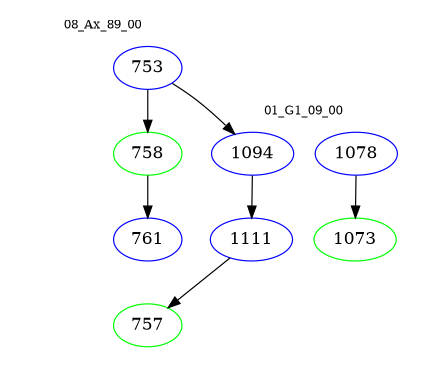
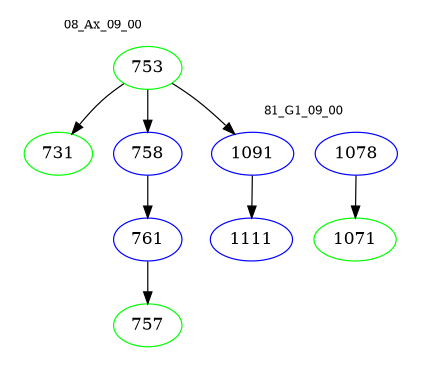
(103, 26) -> (103, 26)
(148, 68) -> (148, 68)
(304, 111) -> (304, 111)
none -> (58, 154)
(148, 154) -> (148, 154)
(253, 154) -> (253, 154)
(355, 240) -> (355, 240)
(204, 279) -> (148, 277)
